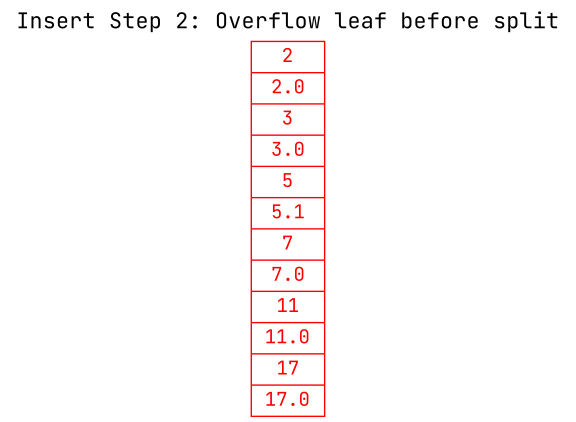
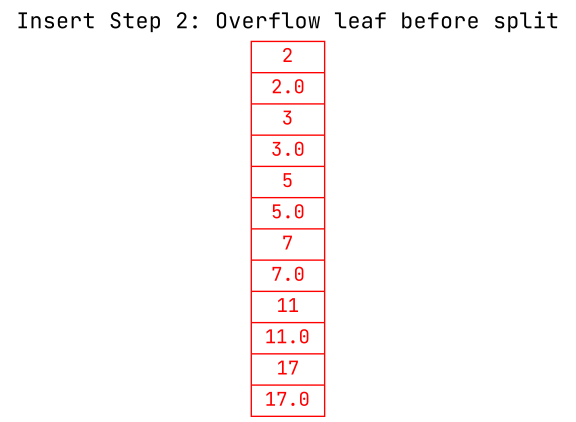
(288, 213) -> (288, 213)
